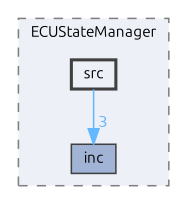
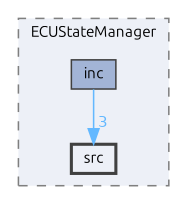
(94, 109) -> (94, 109)
